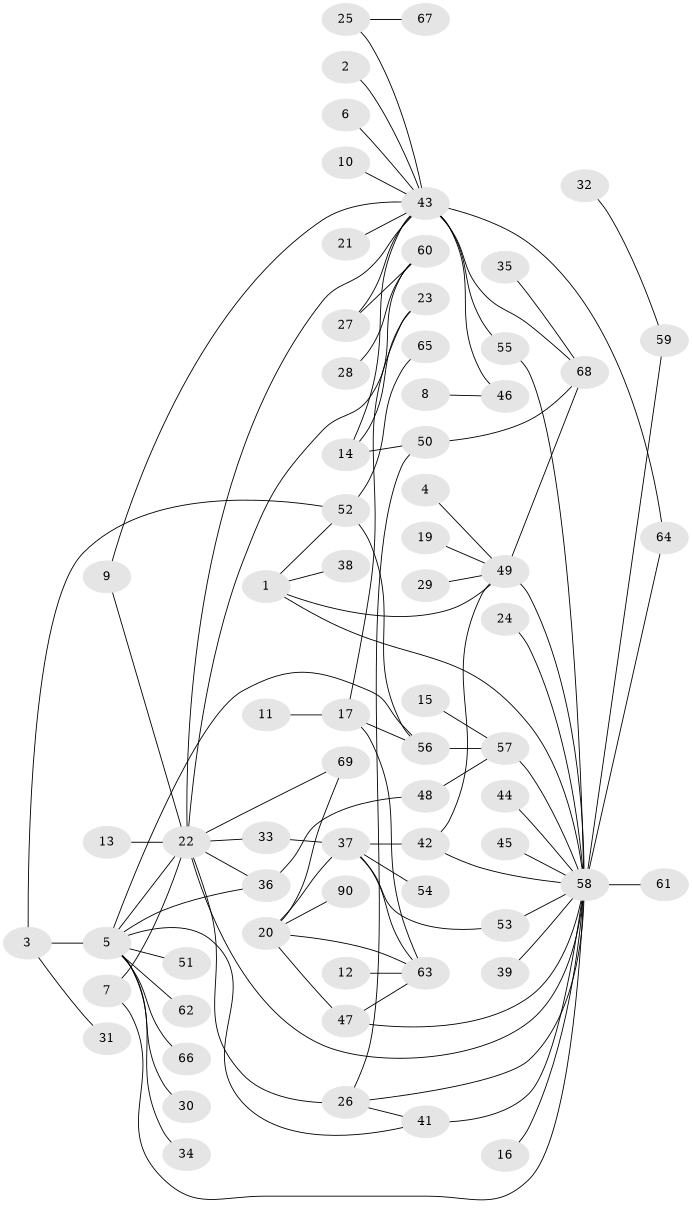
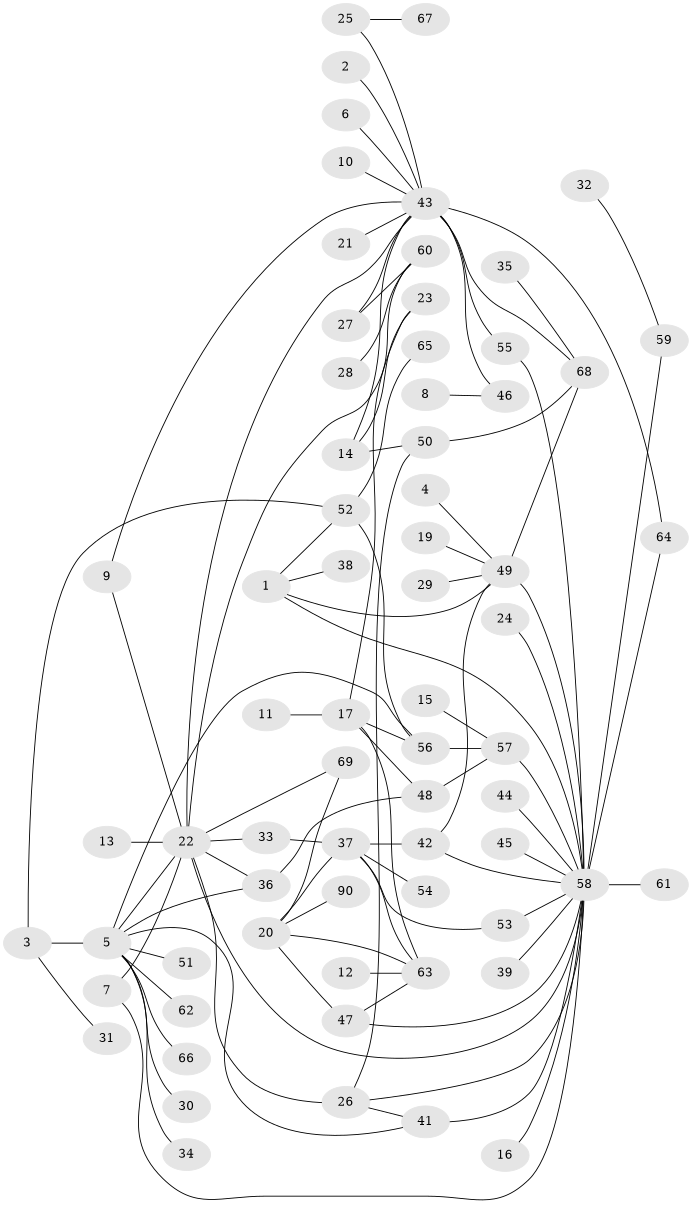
none -> (386, 756)
